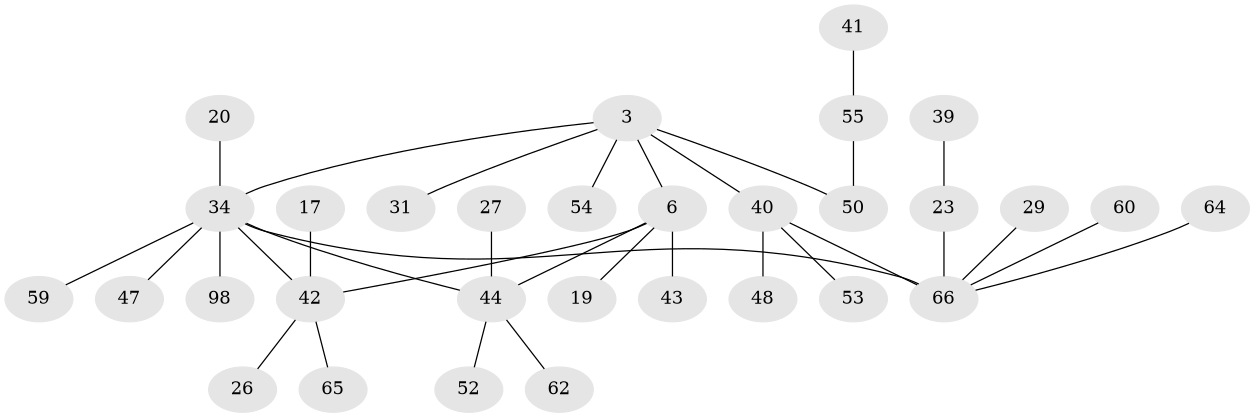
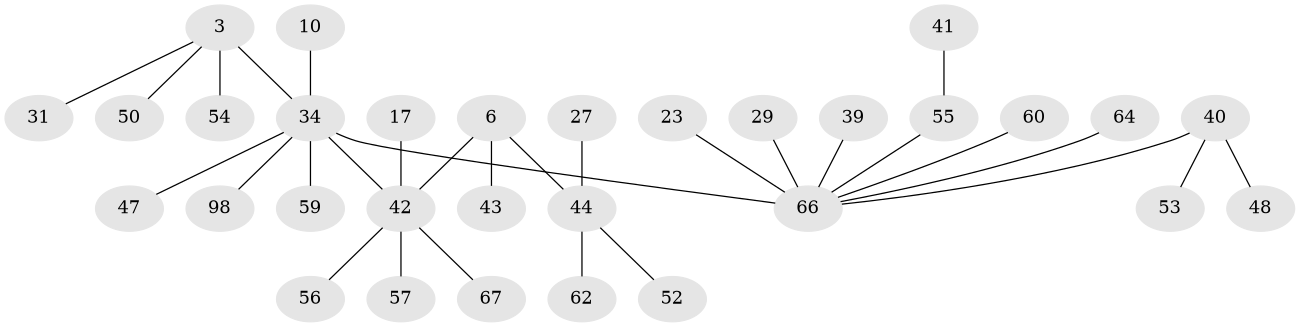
(220, 118) -> (310, 28)
(650, 163) -> none
(695, 163) -> none
(853, 164) -> (876, 163)
(944, 164) -> (831, 163)
(352, 260) -> none
none -> (401, 299)
(582, 299) -> none
(243, 390) -> (310, 299)
(333, 390) -> (491, 299)
